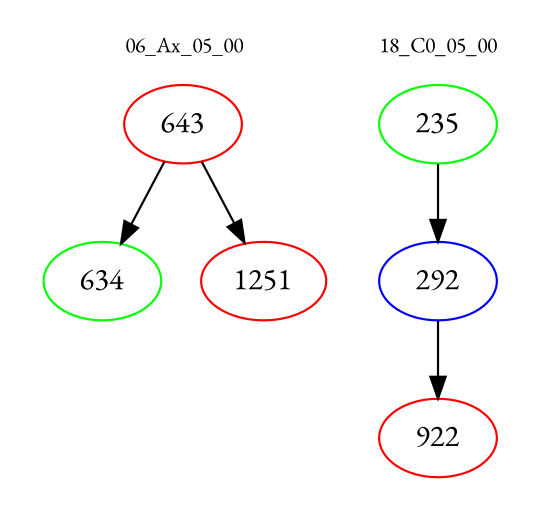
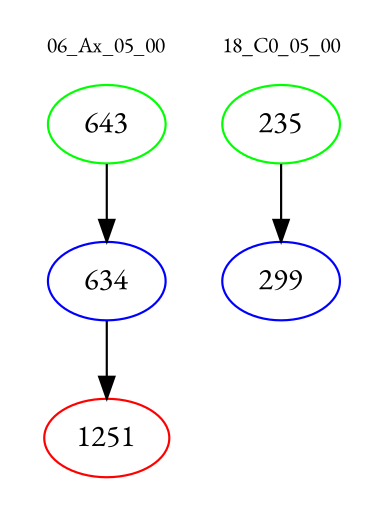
(183, 124) -> (107, 124)
(218, 192) -> (107, 349)
(102, 281) -> (107, 281)
(438, 281) -> (281, 281)
(438, 438) -> none
